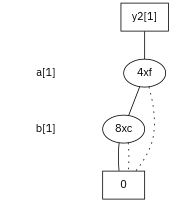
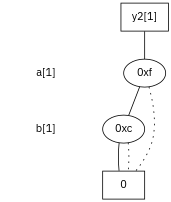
(145, 73) -> (145, 73)
(124, 129) -> (124, 129)
